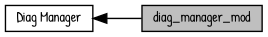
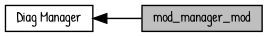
(202, 18) -> (202, 18)
